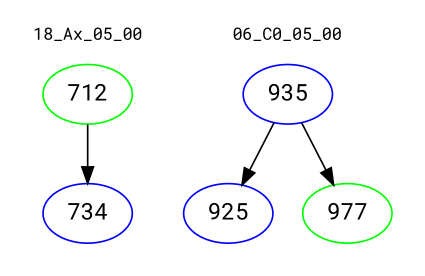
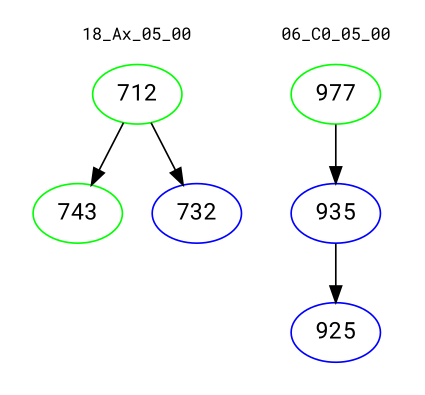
(314, 146) -> (336, 146)
none -> (78, 213)
(88, 213) -> (197, 213)
